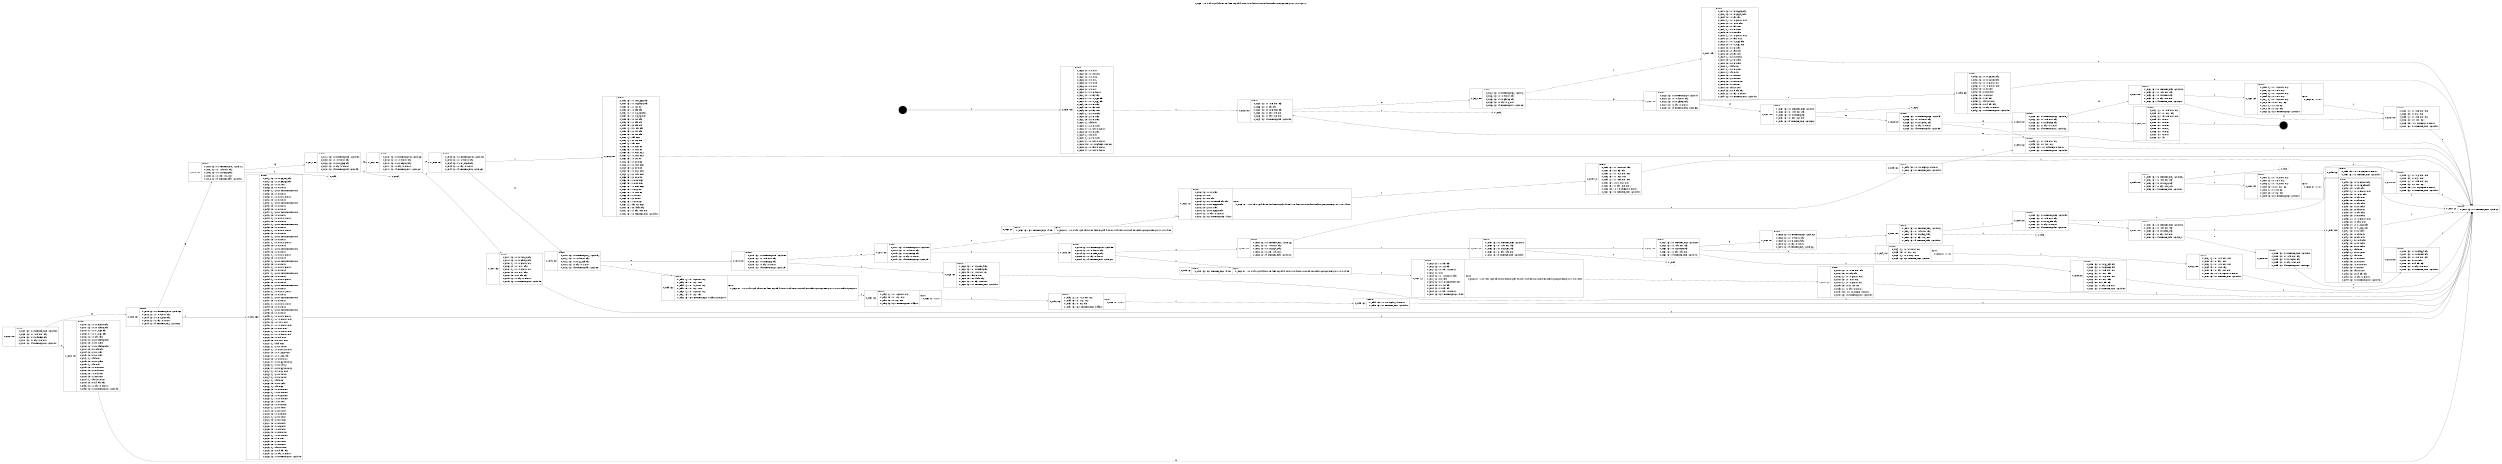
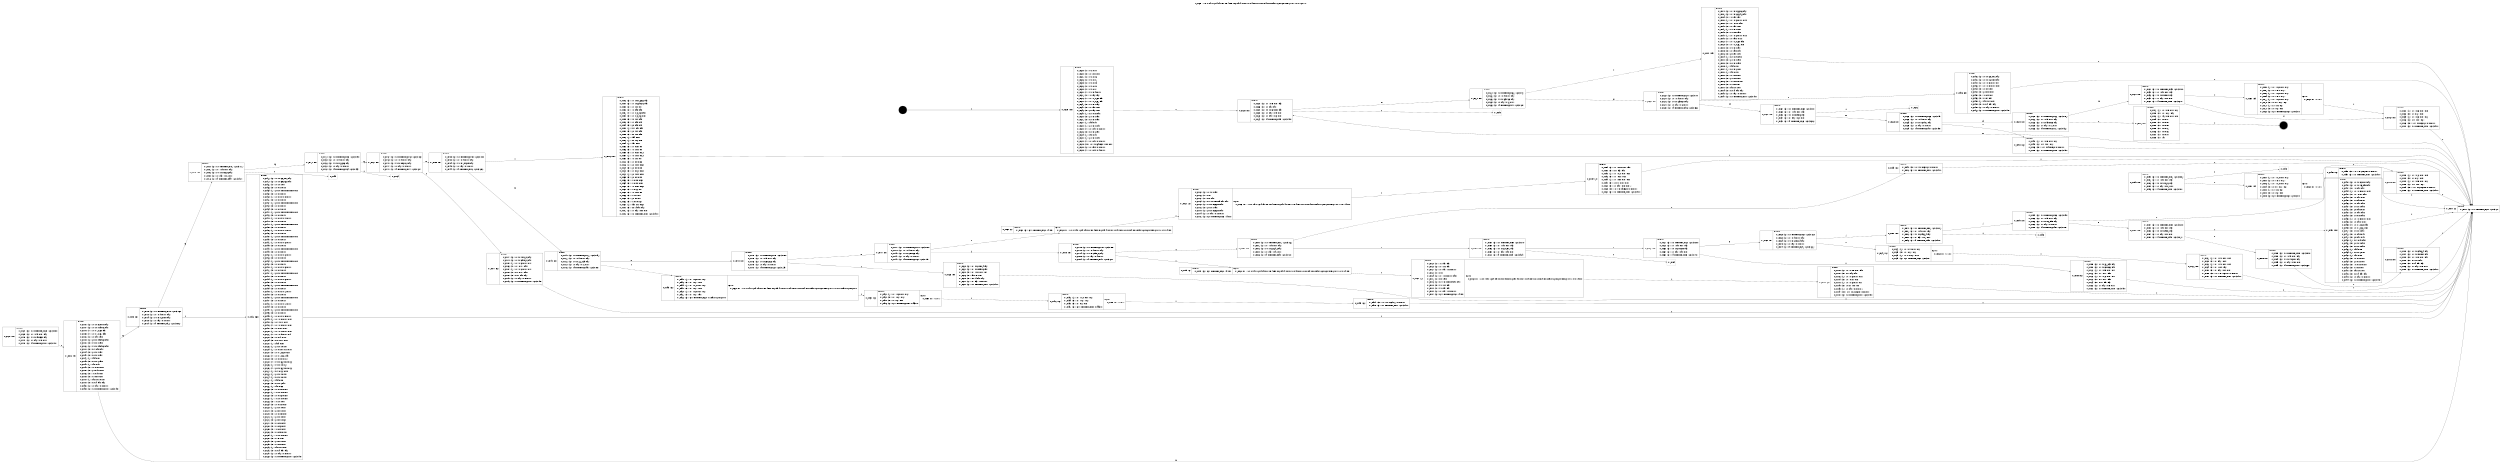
(1977, 157) -> (2215, 164)
(1787, 253) -> (1845, 246)
(85, 316) -> (129, 333)
